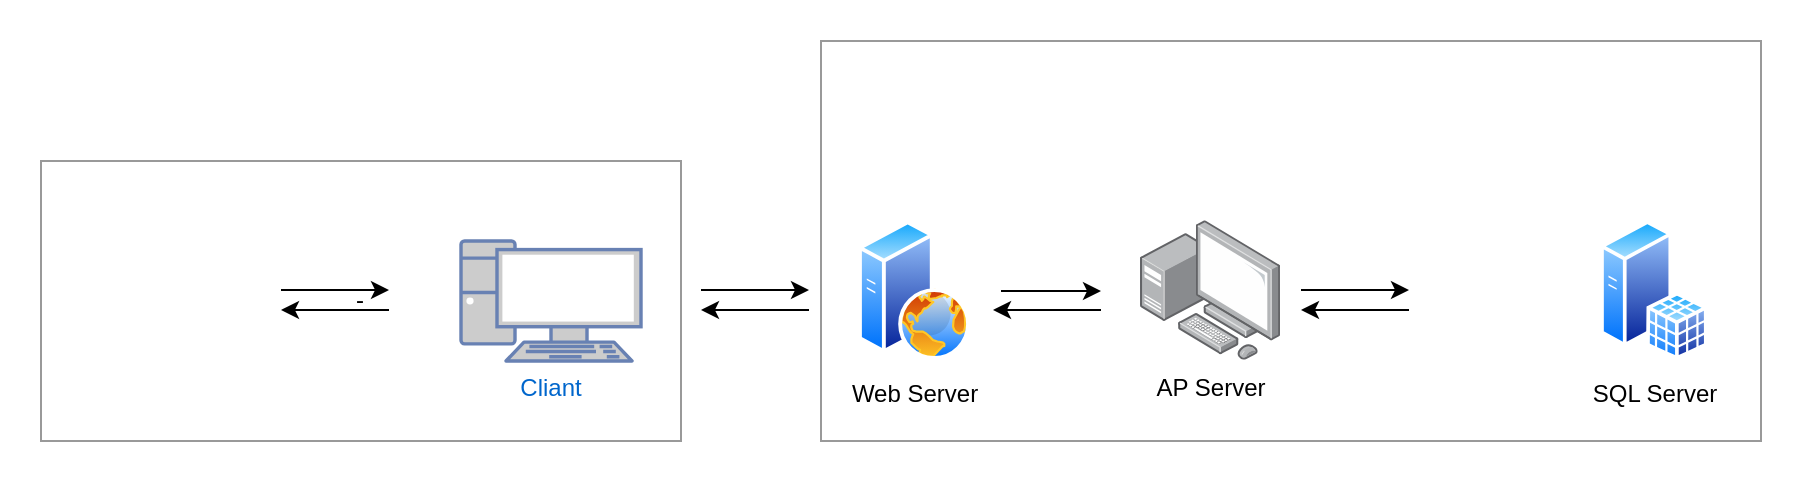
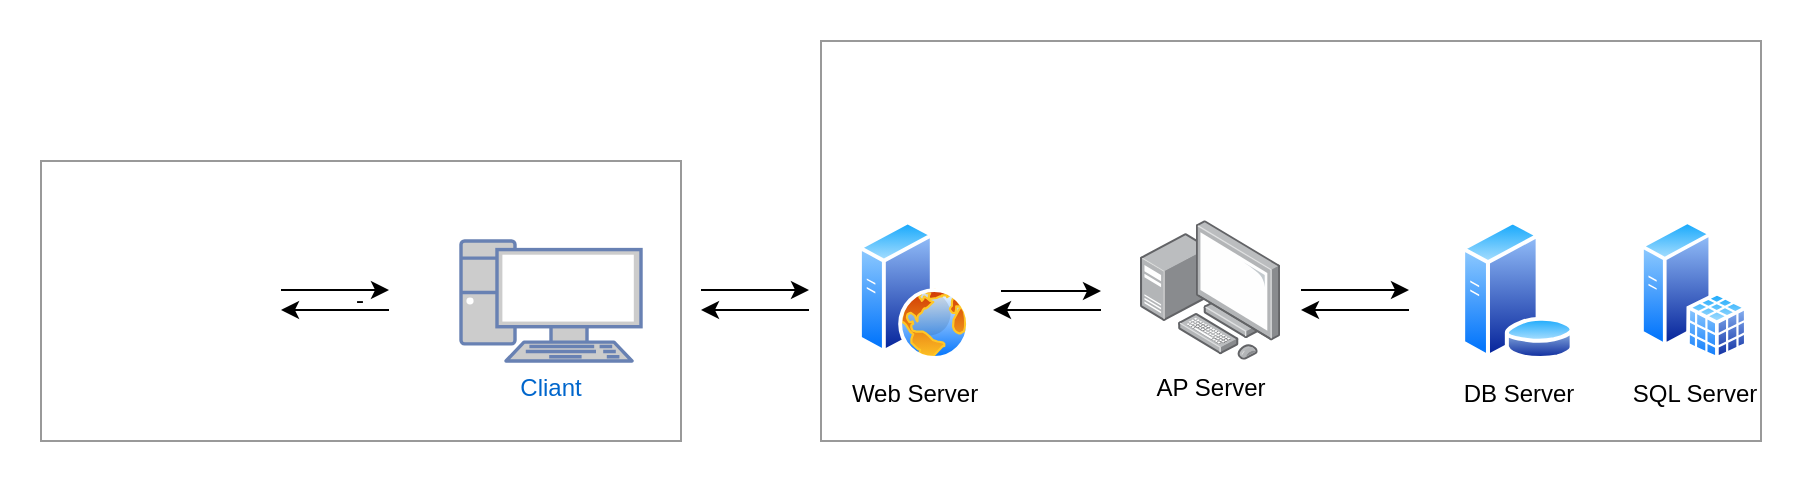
none -> (1518, 291)
(1655, 291) -> (1695, 291)
